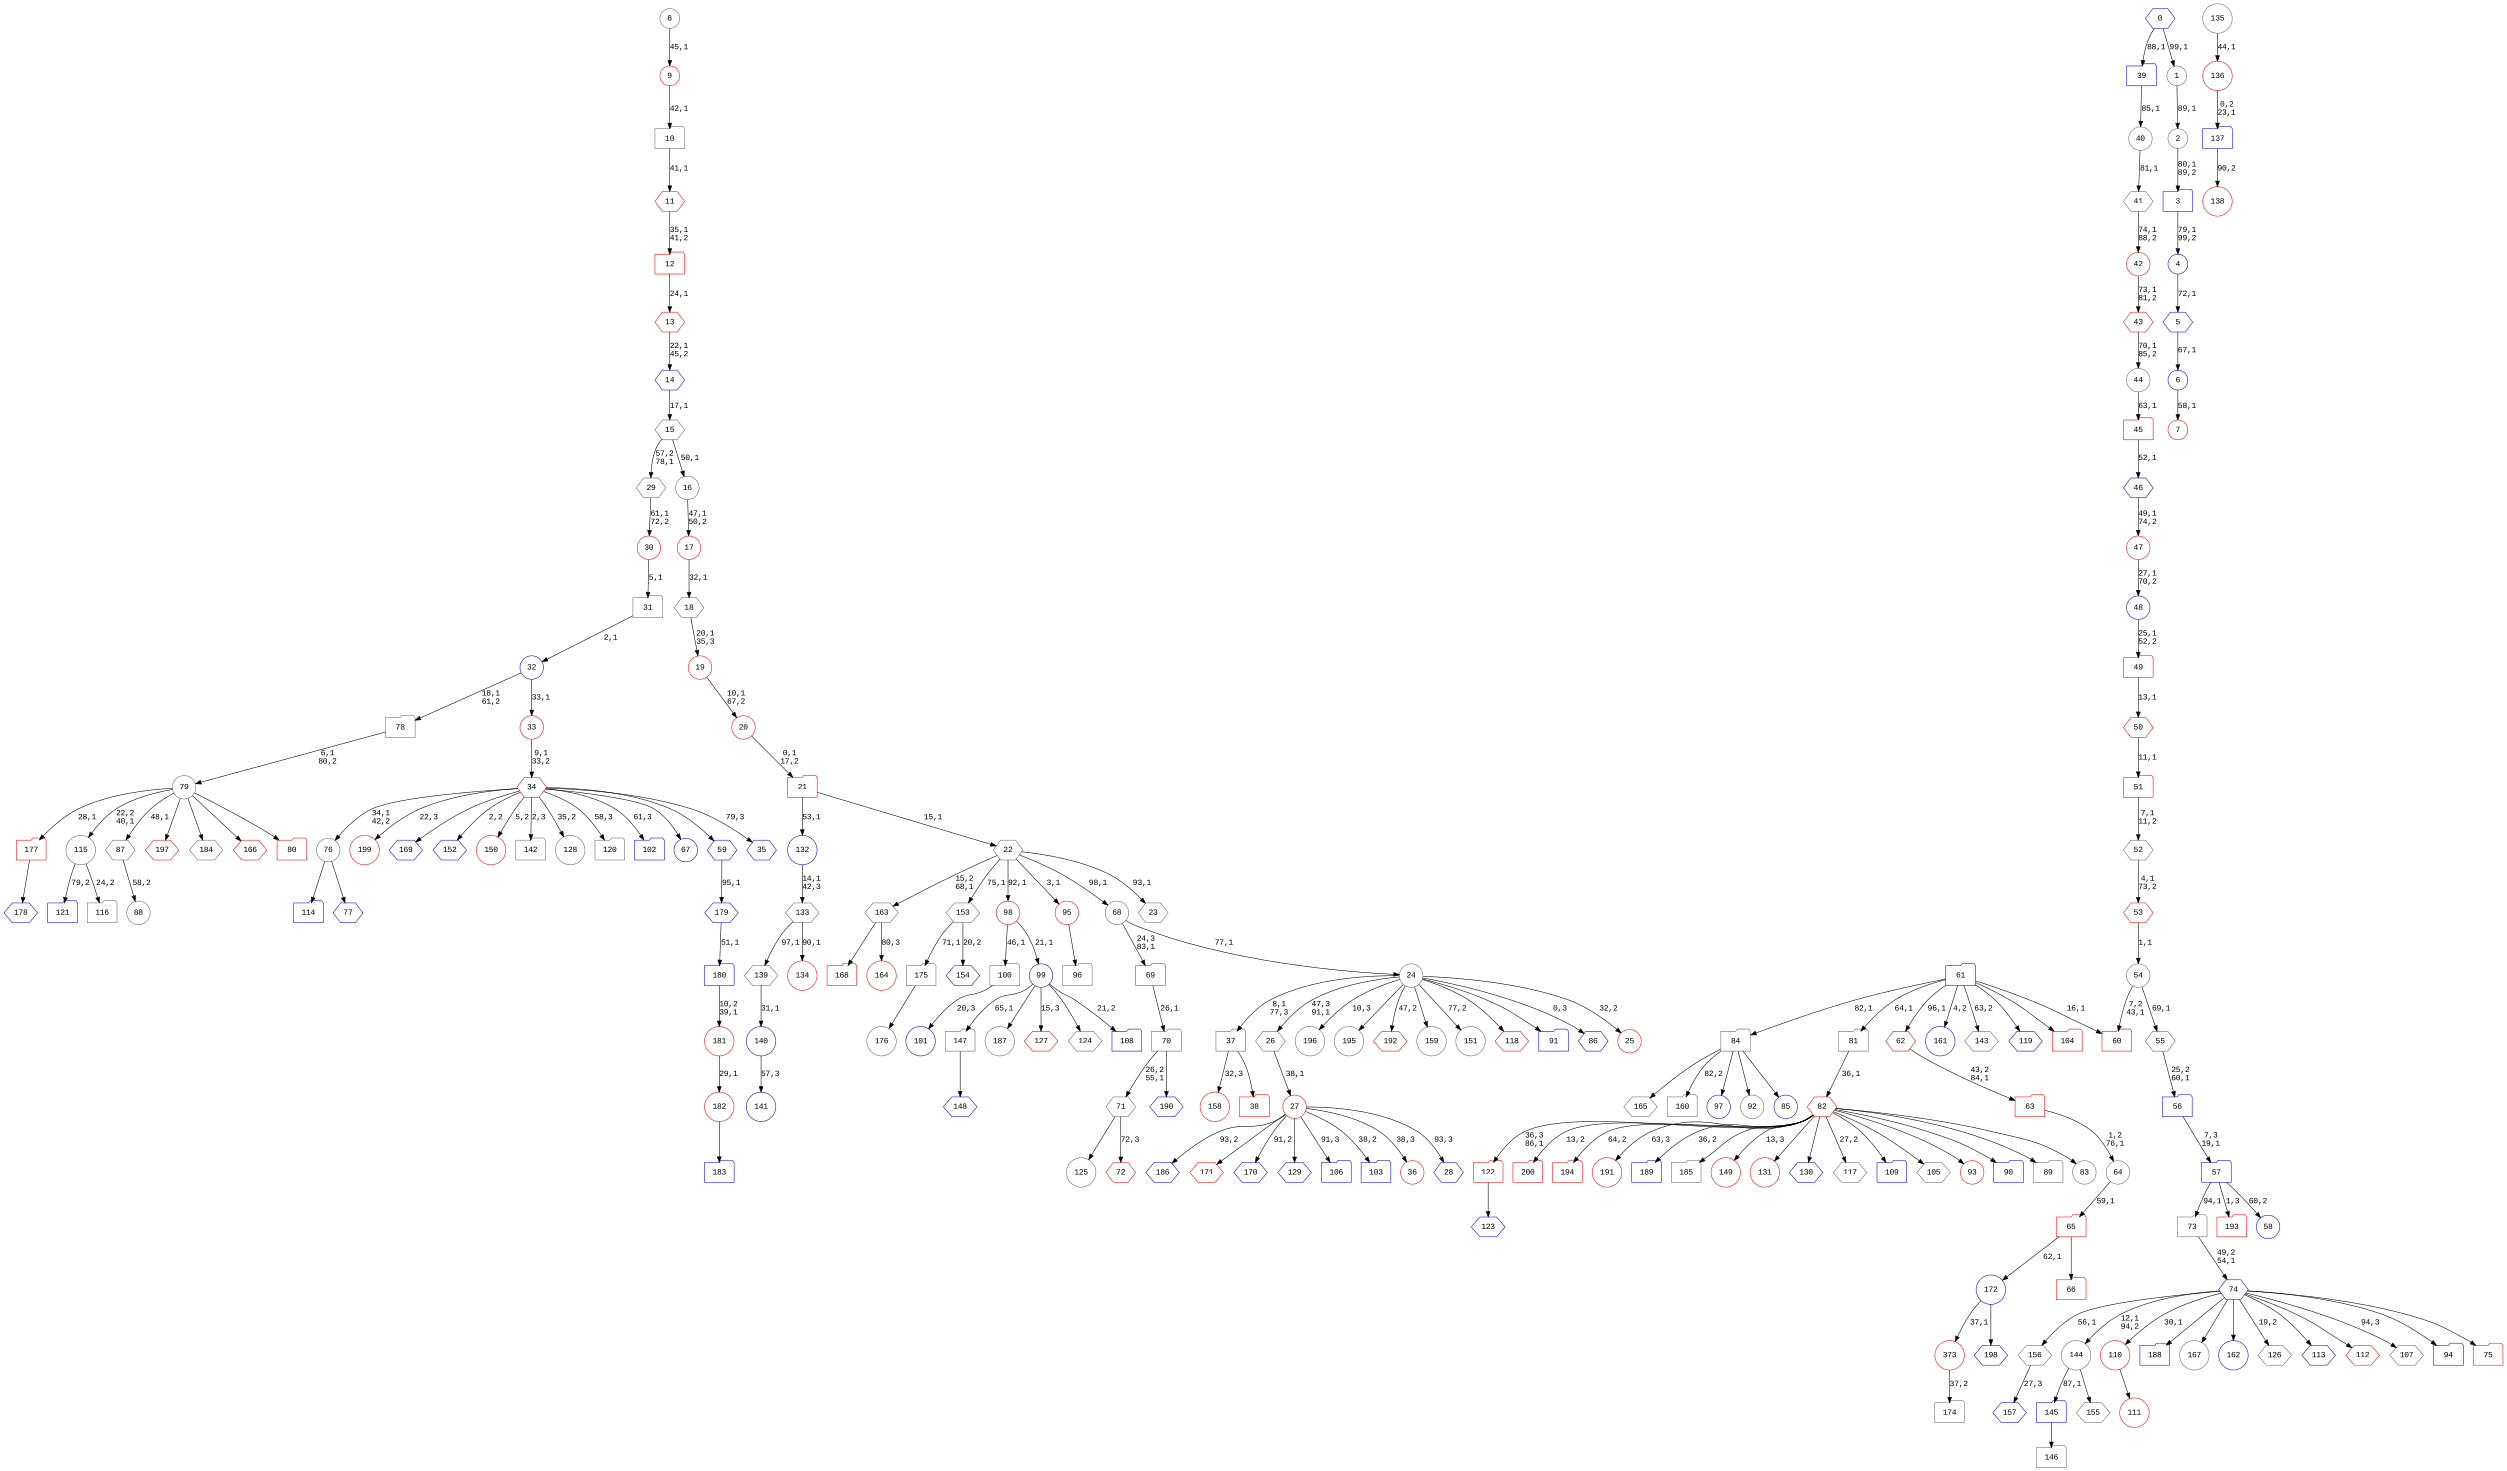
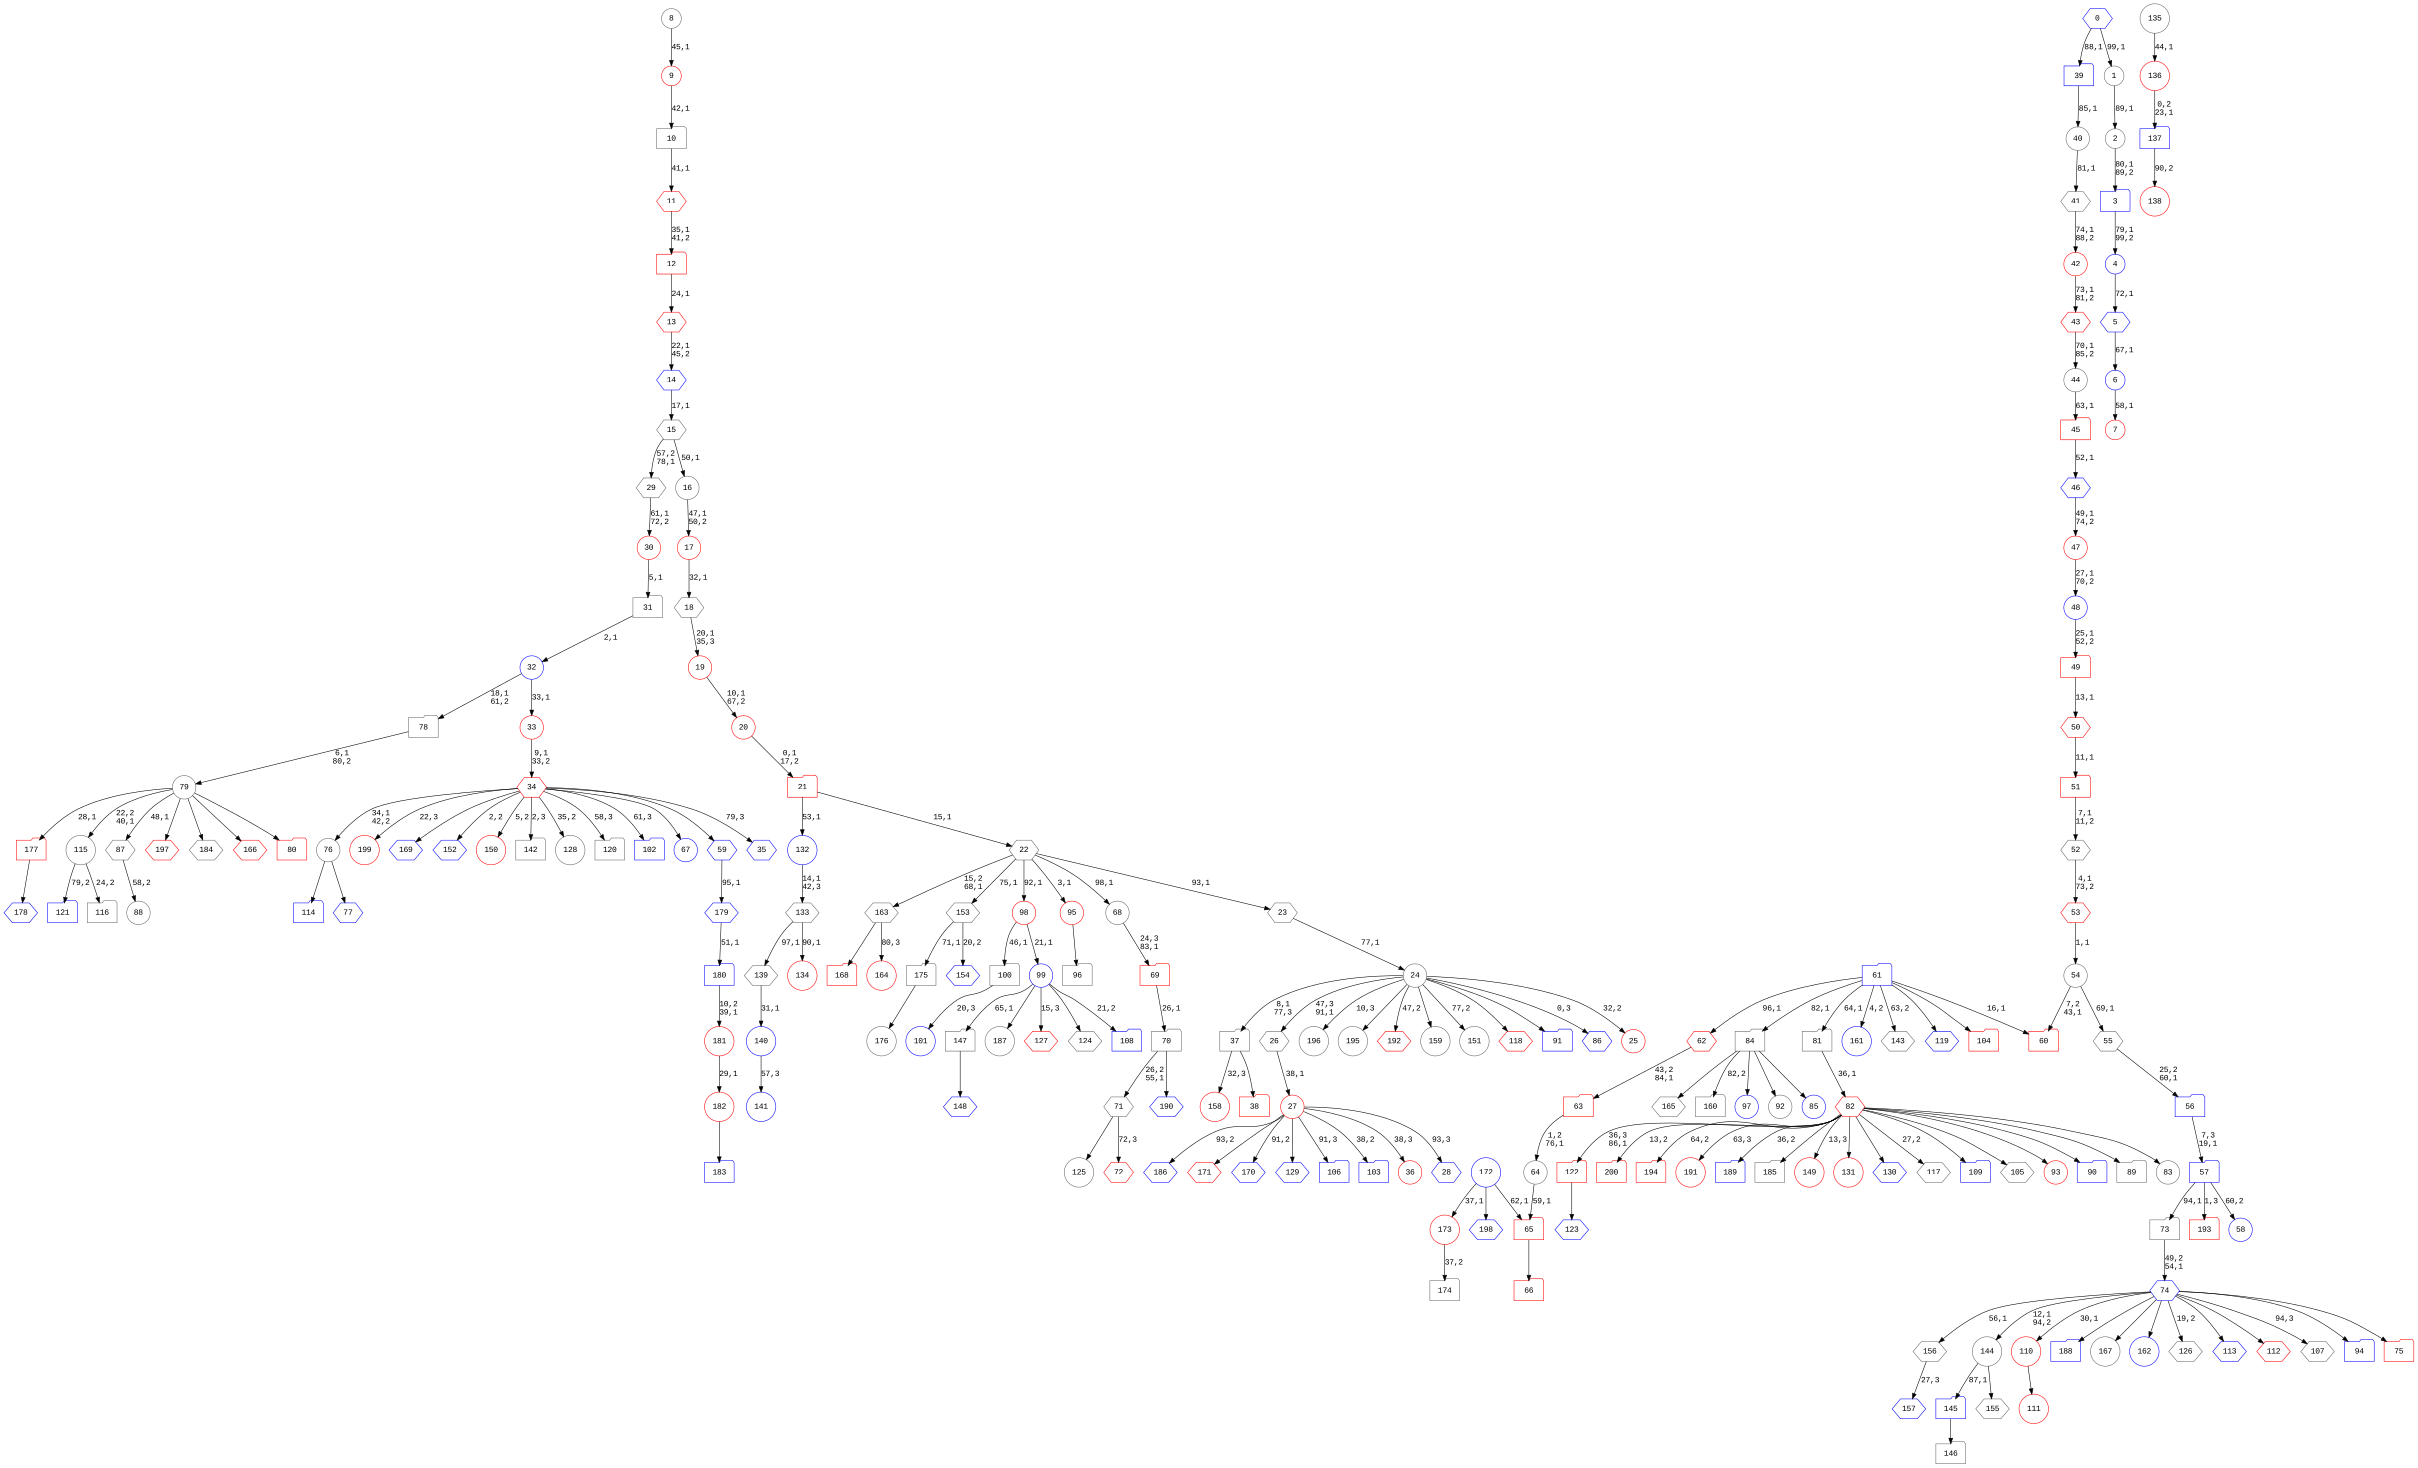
(1257, 959) -> (1346, 943)
(2033, 1257) -> (1506, 1200)
(1950, 1355) -> (1445, 1230)
